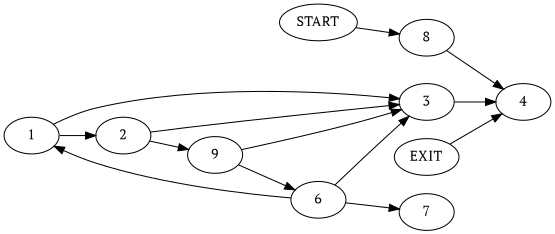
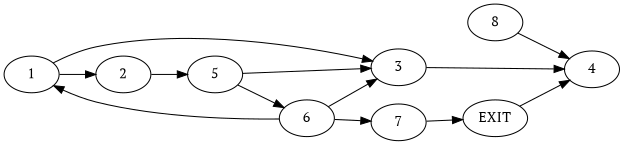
(318, 22) -> none
(270, 118) -> none
none -> (439, 121)
(215, 155) -> (215, 74)
